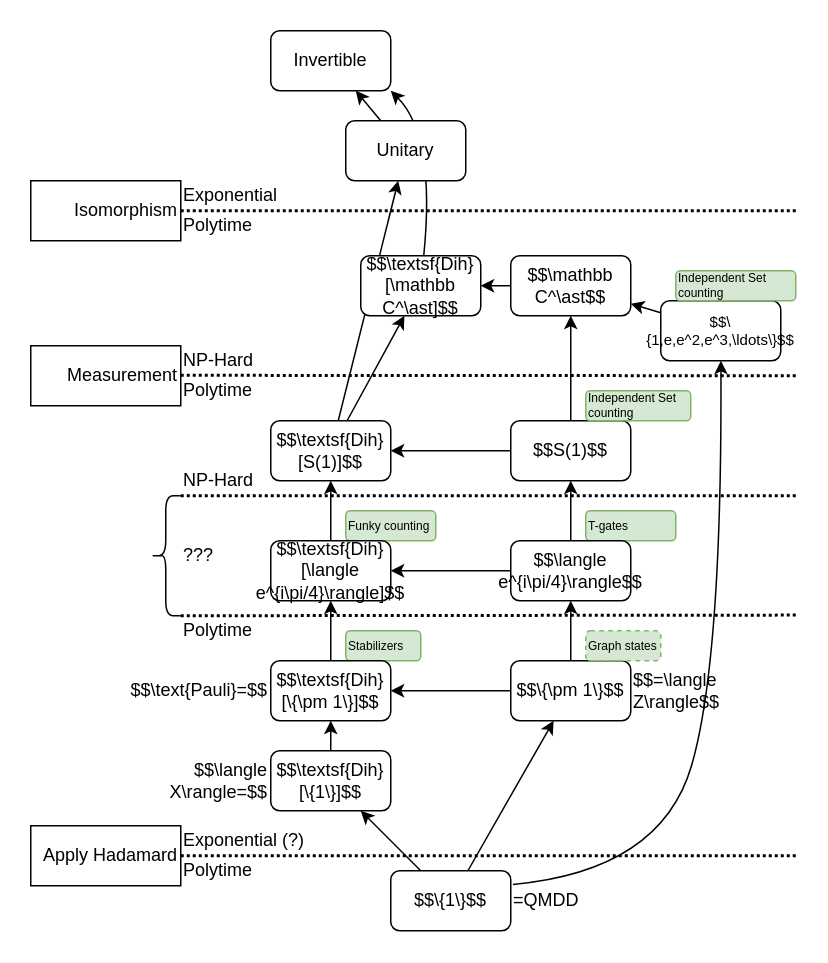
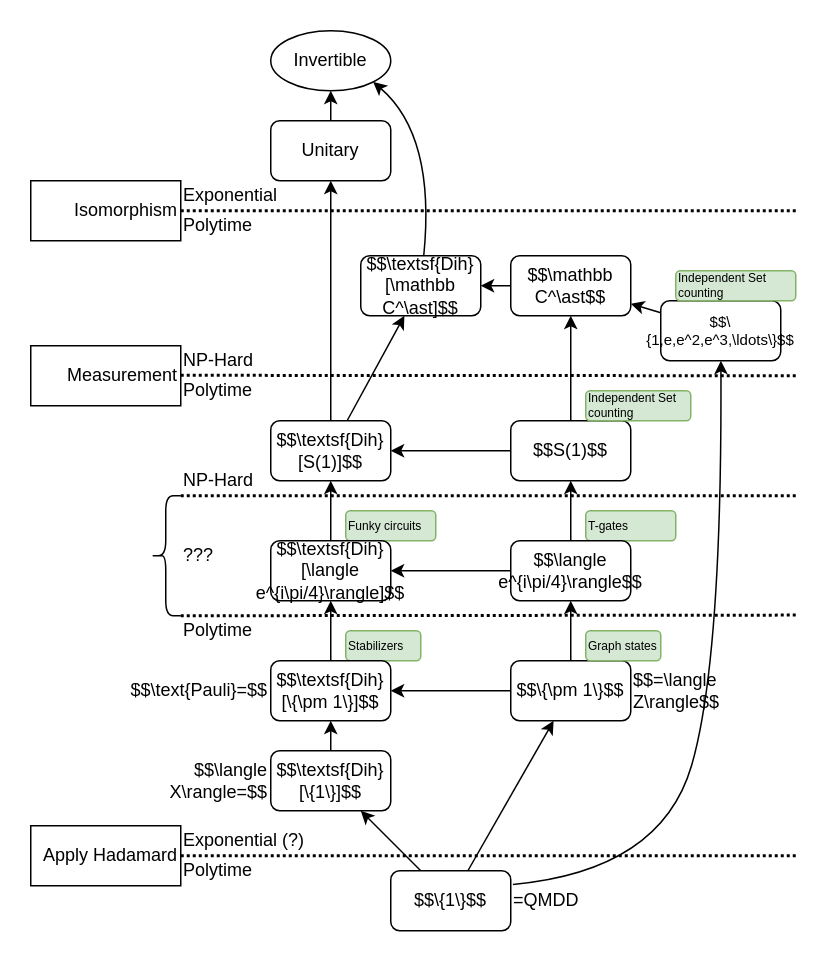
(331, 61) -> (331, 61)
(406, 151) -> (331, 151)
(392, 526) -> (391, 526)
(623, 646) -> (623, 646)
